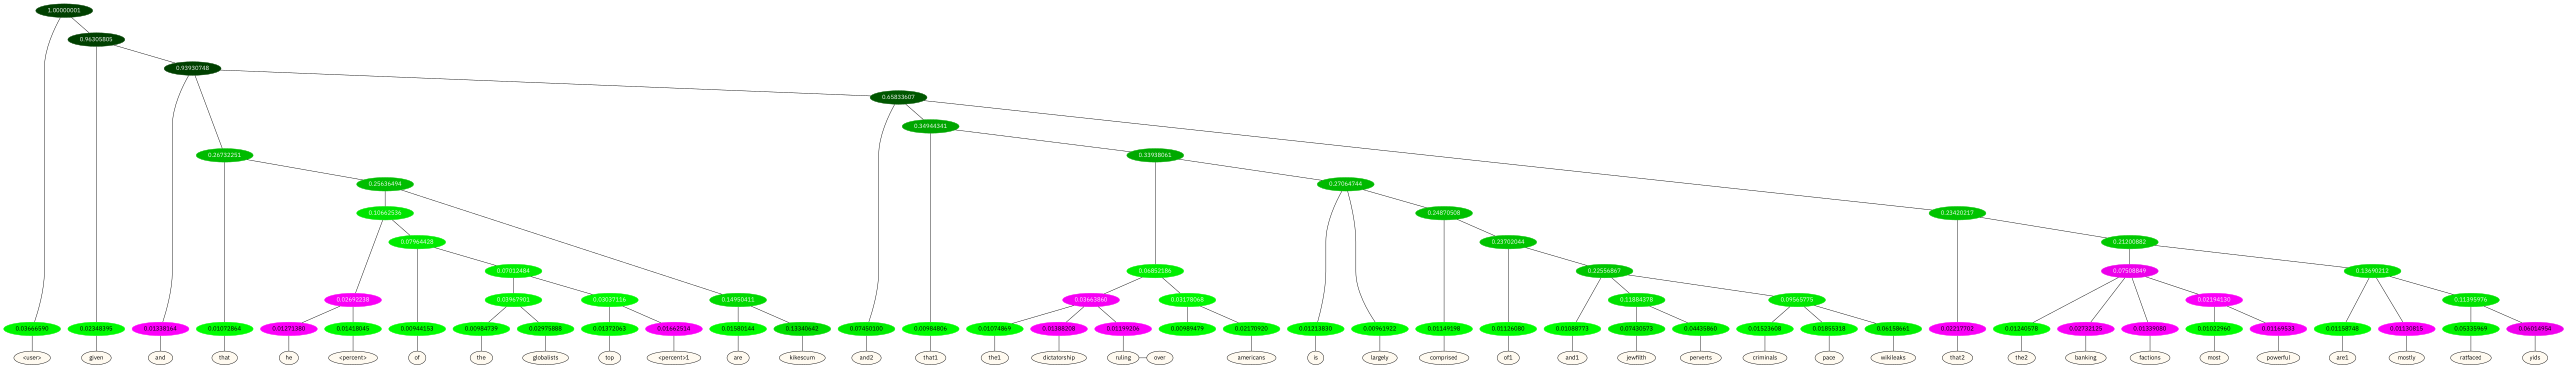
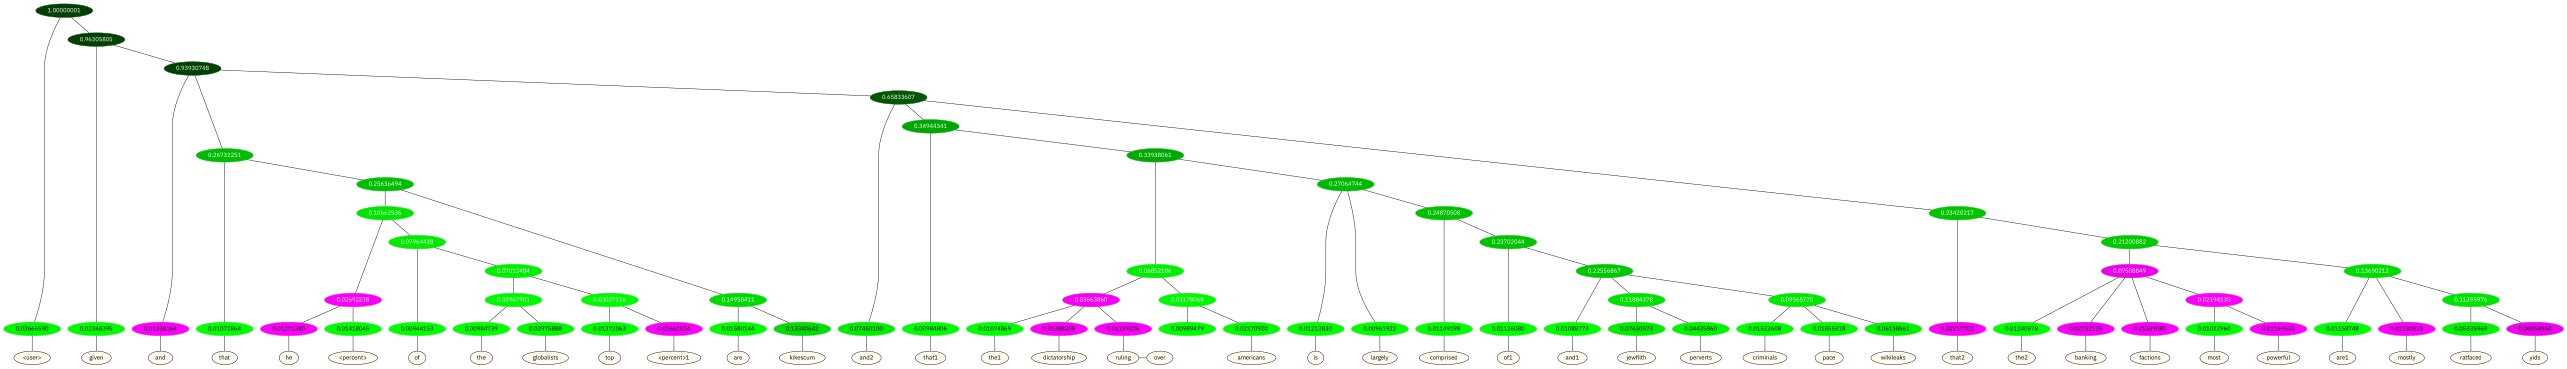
(2535, 329) -> (2535, 329)
